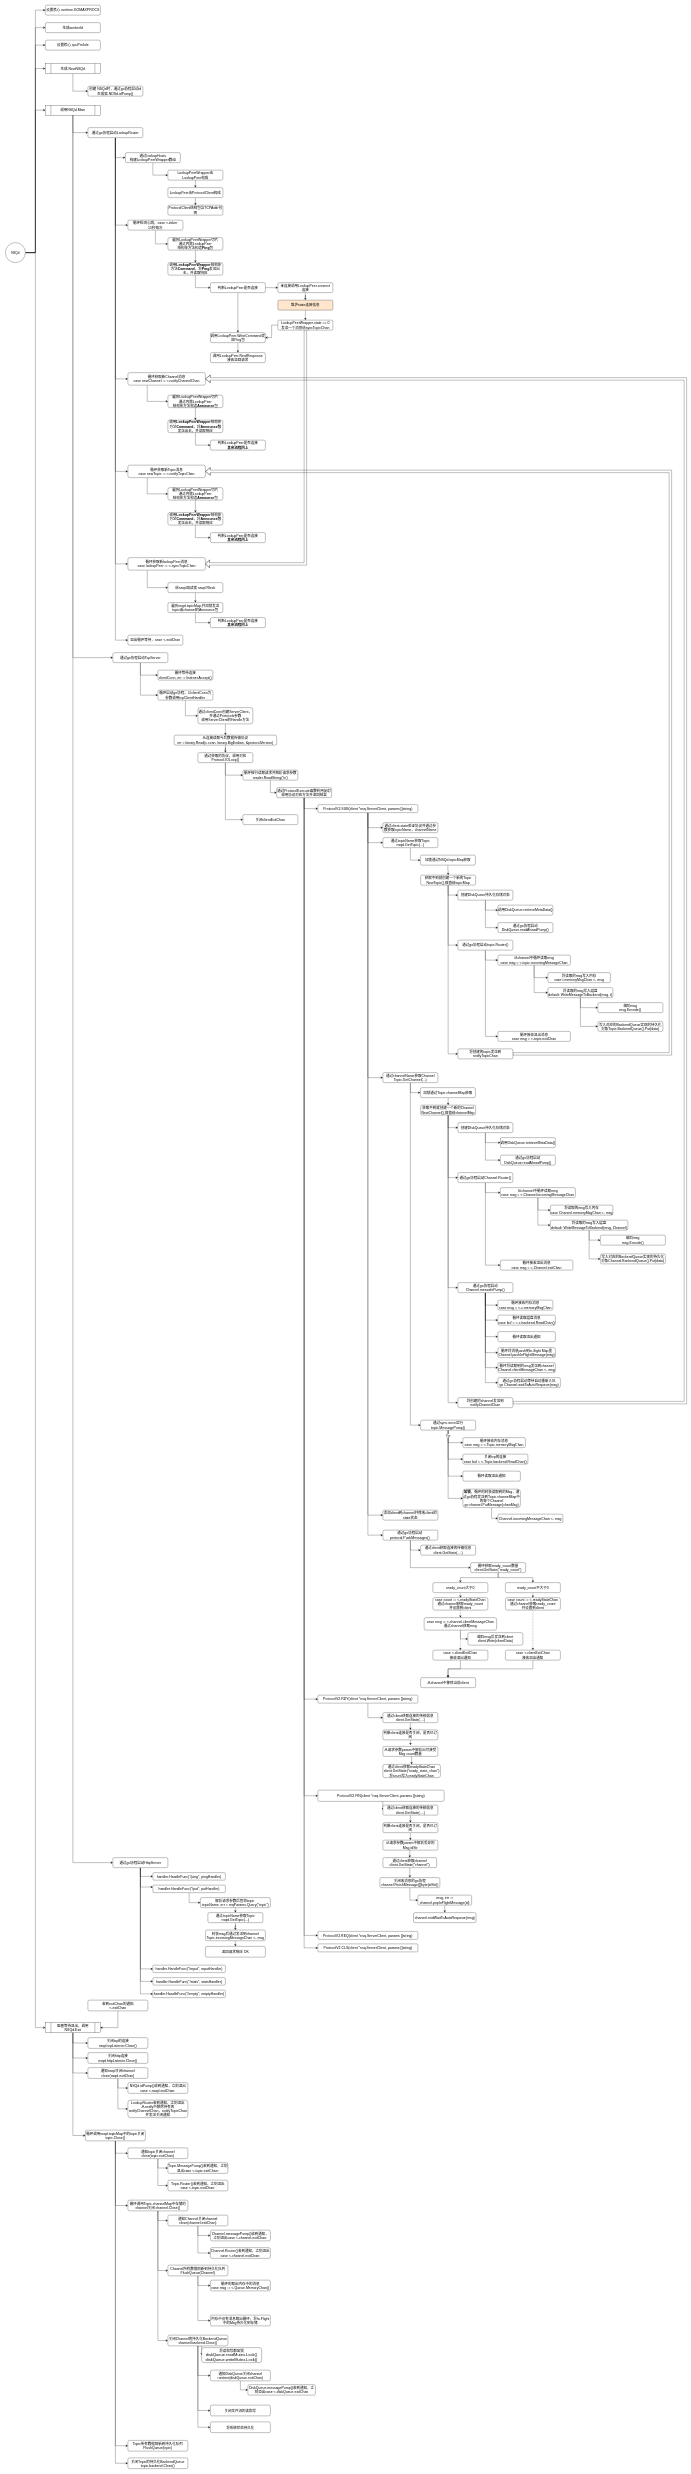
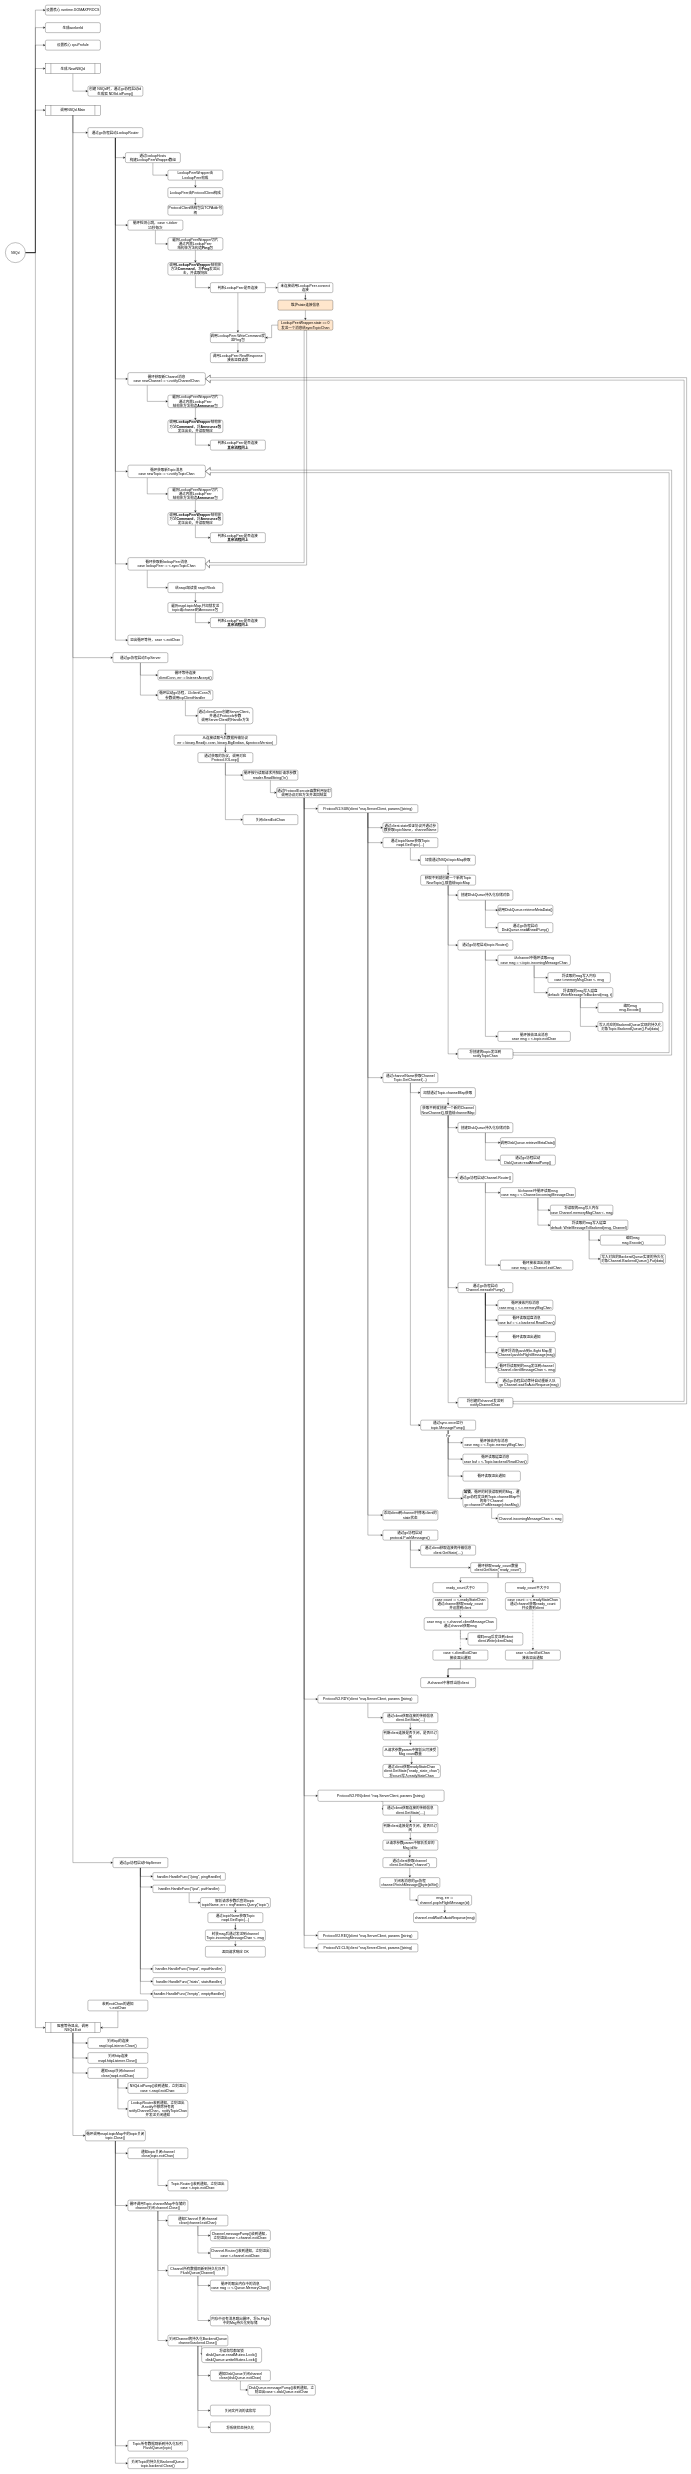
(305, 325) -> (305, 325)
(495, 1459) -> (495, 1459)
(165, 2168) -> none
(198, 2168) -> none
(240, 2376) -> (240, 2376)
